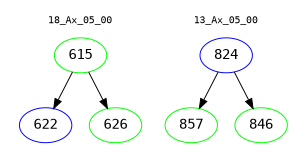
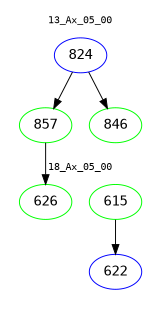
(96, 86) -> (46, 164)
